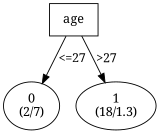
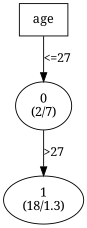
(91, 55) -> (44, 148)
